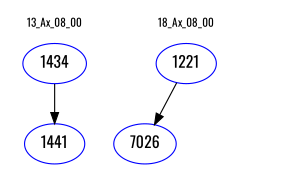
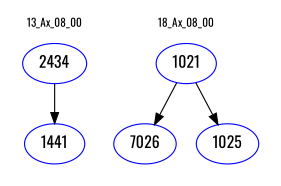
(55, 64) -> (55, 64)
(186, 64) -> (186, 64)
none -> (228, 144)
